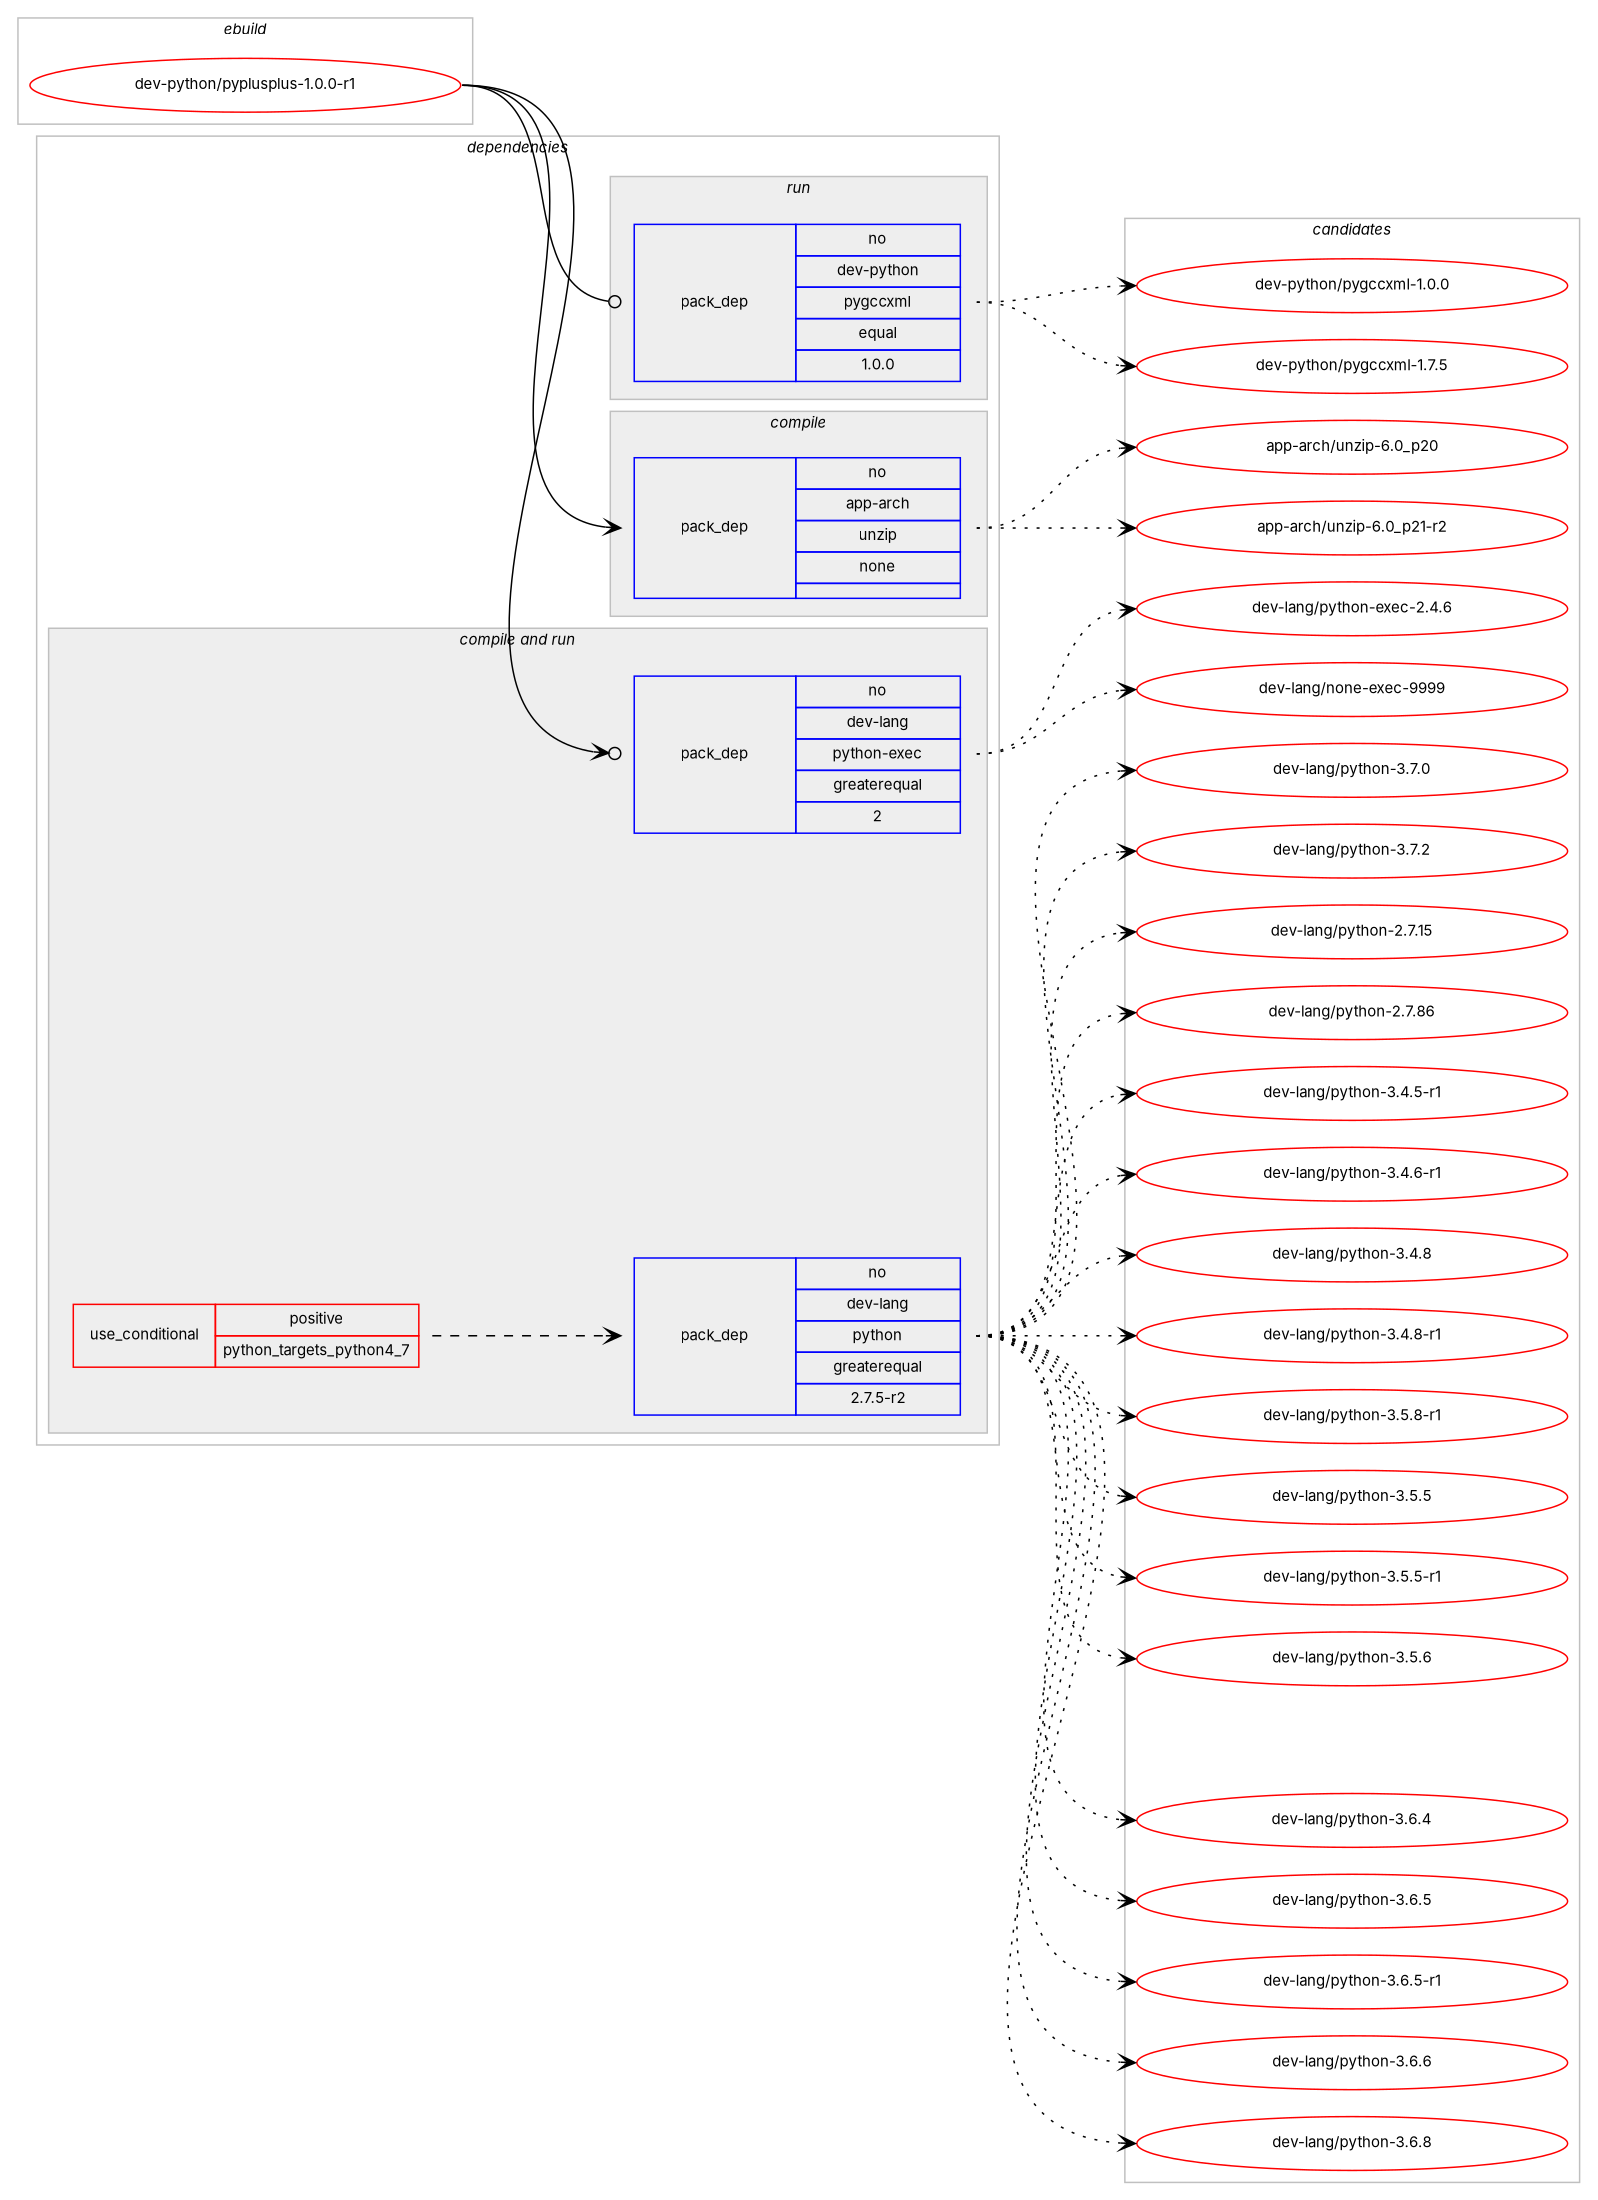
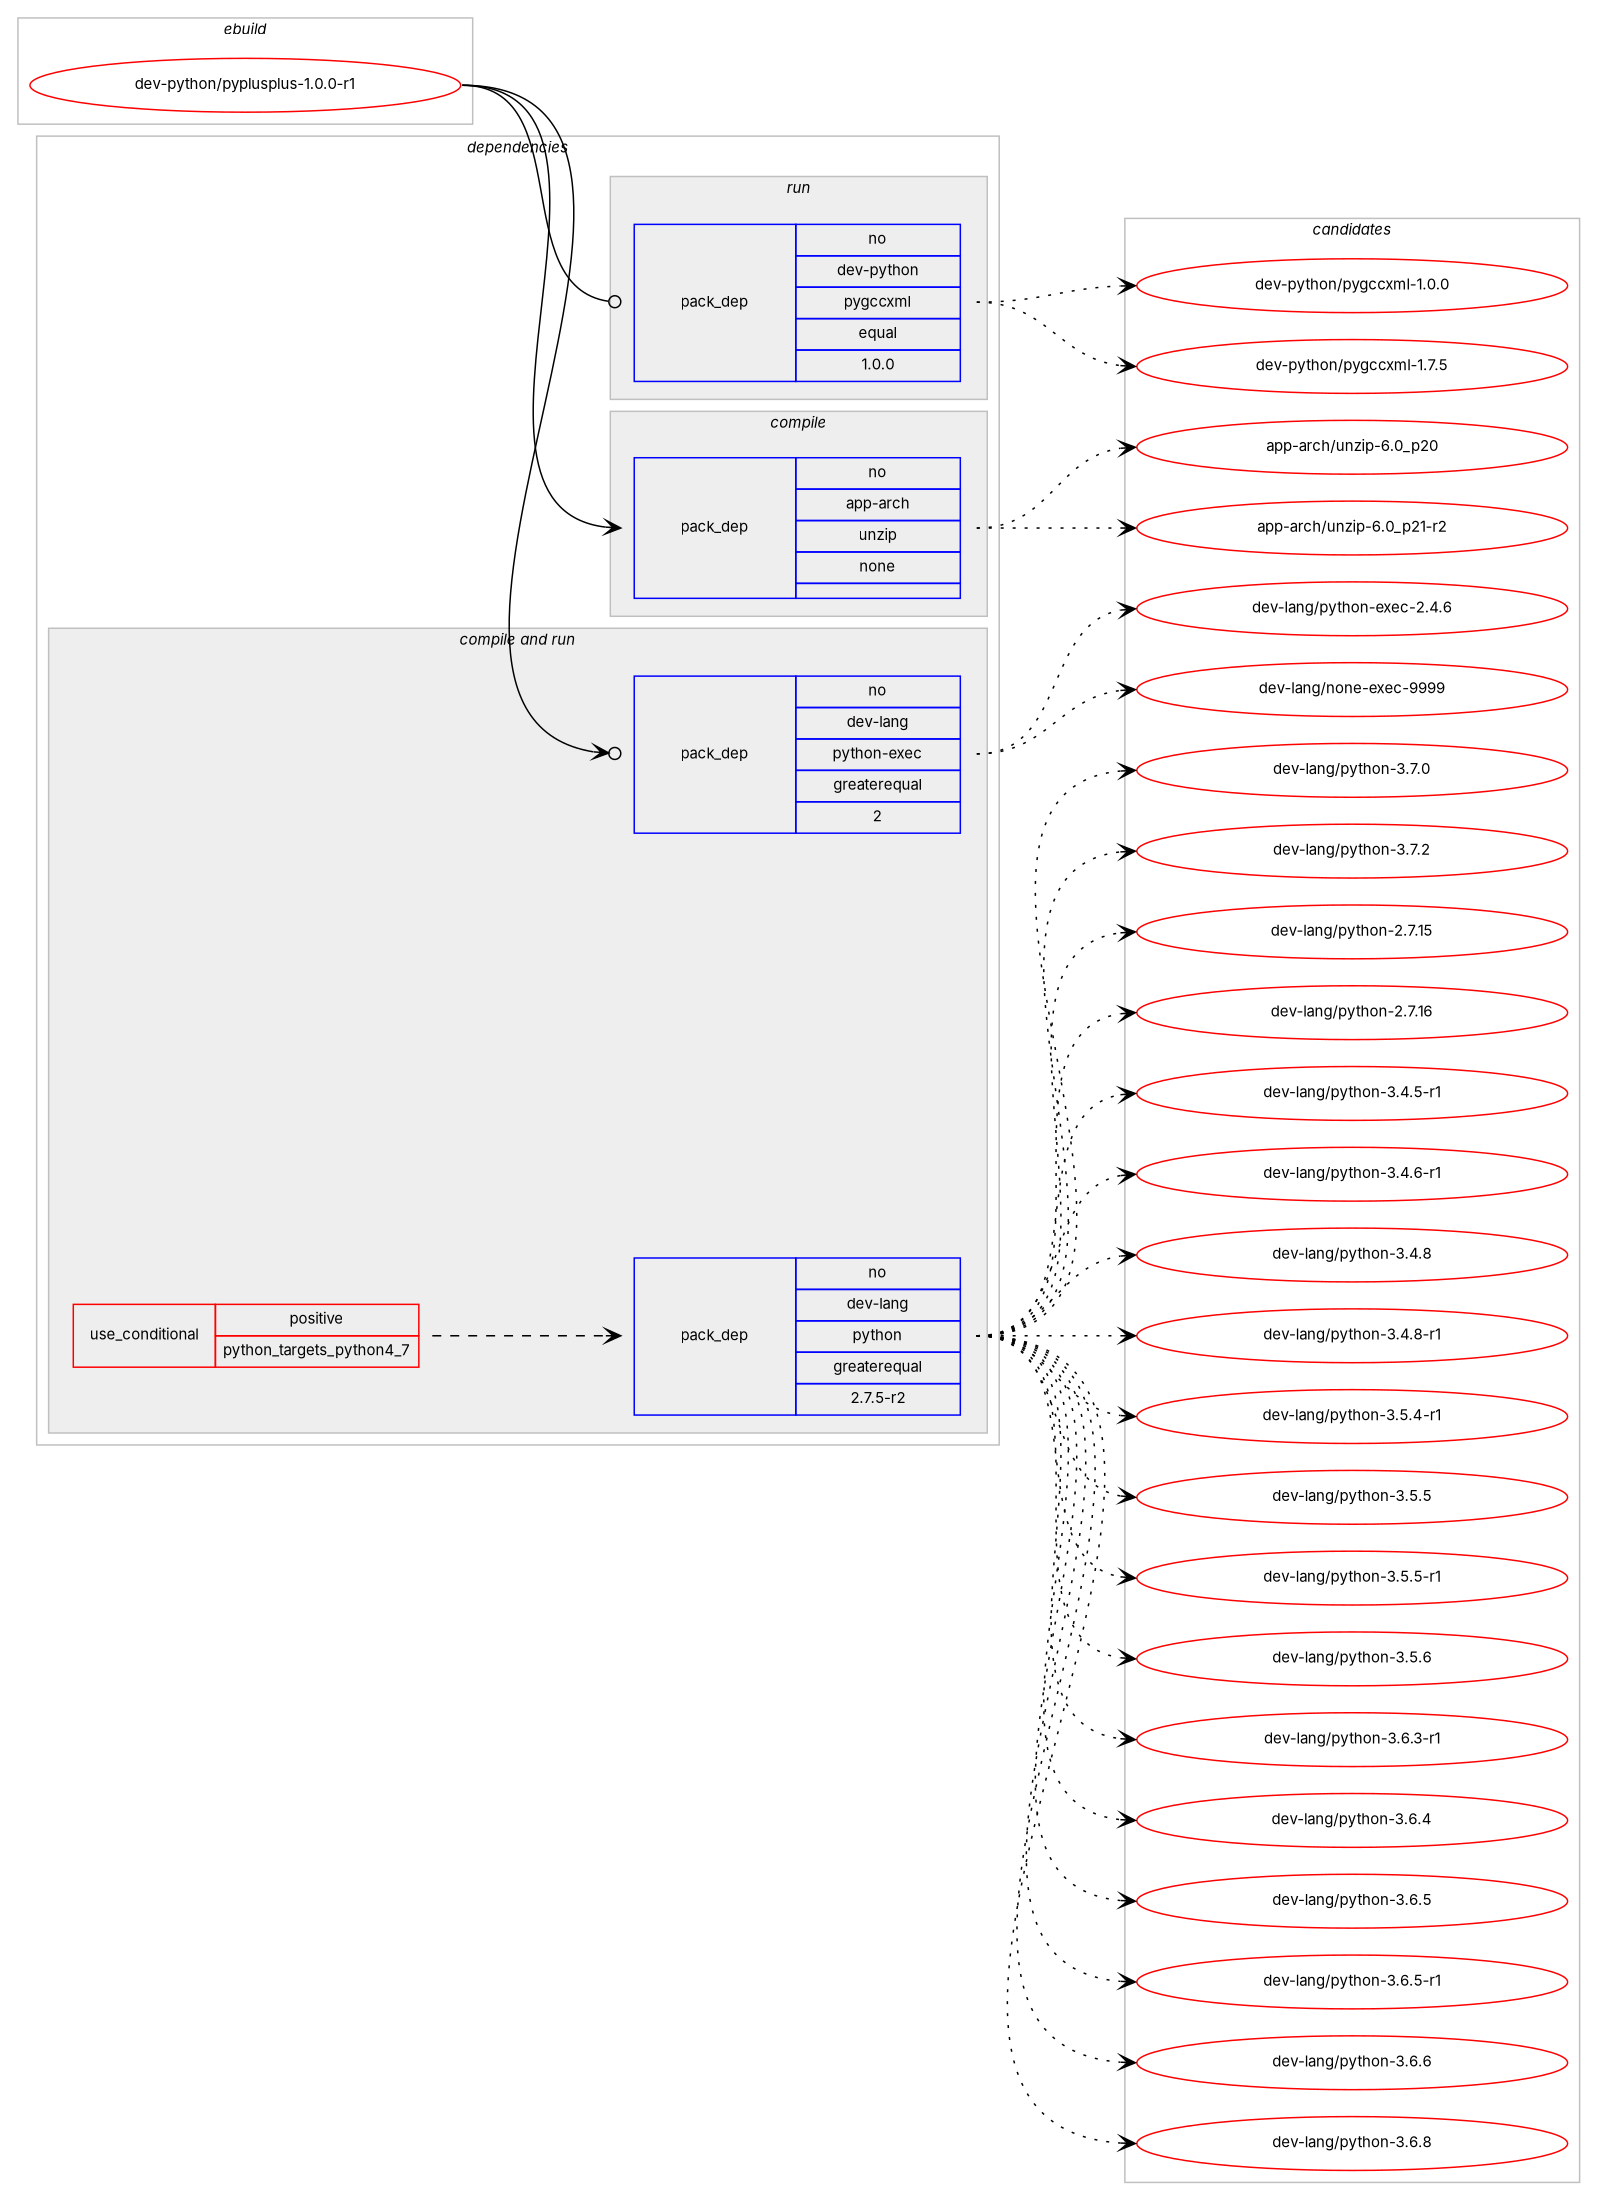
(1352, 1013) -> (1352, 1013)
(1352, 1417) -> (1352, 1417)
none -> (1352, 1740)
